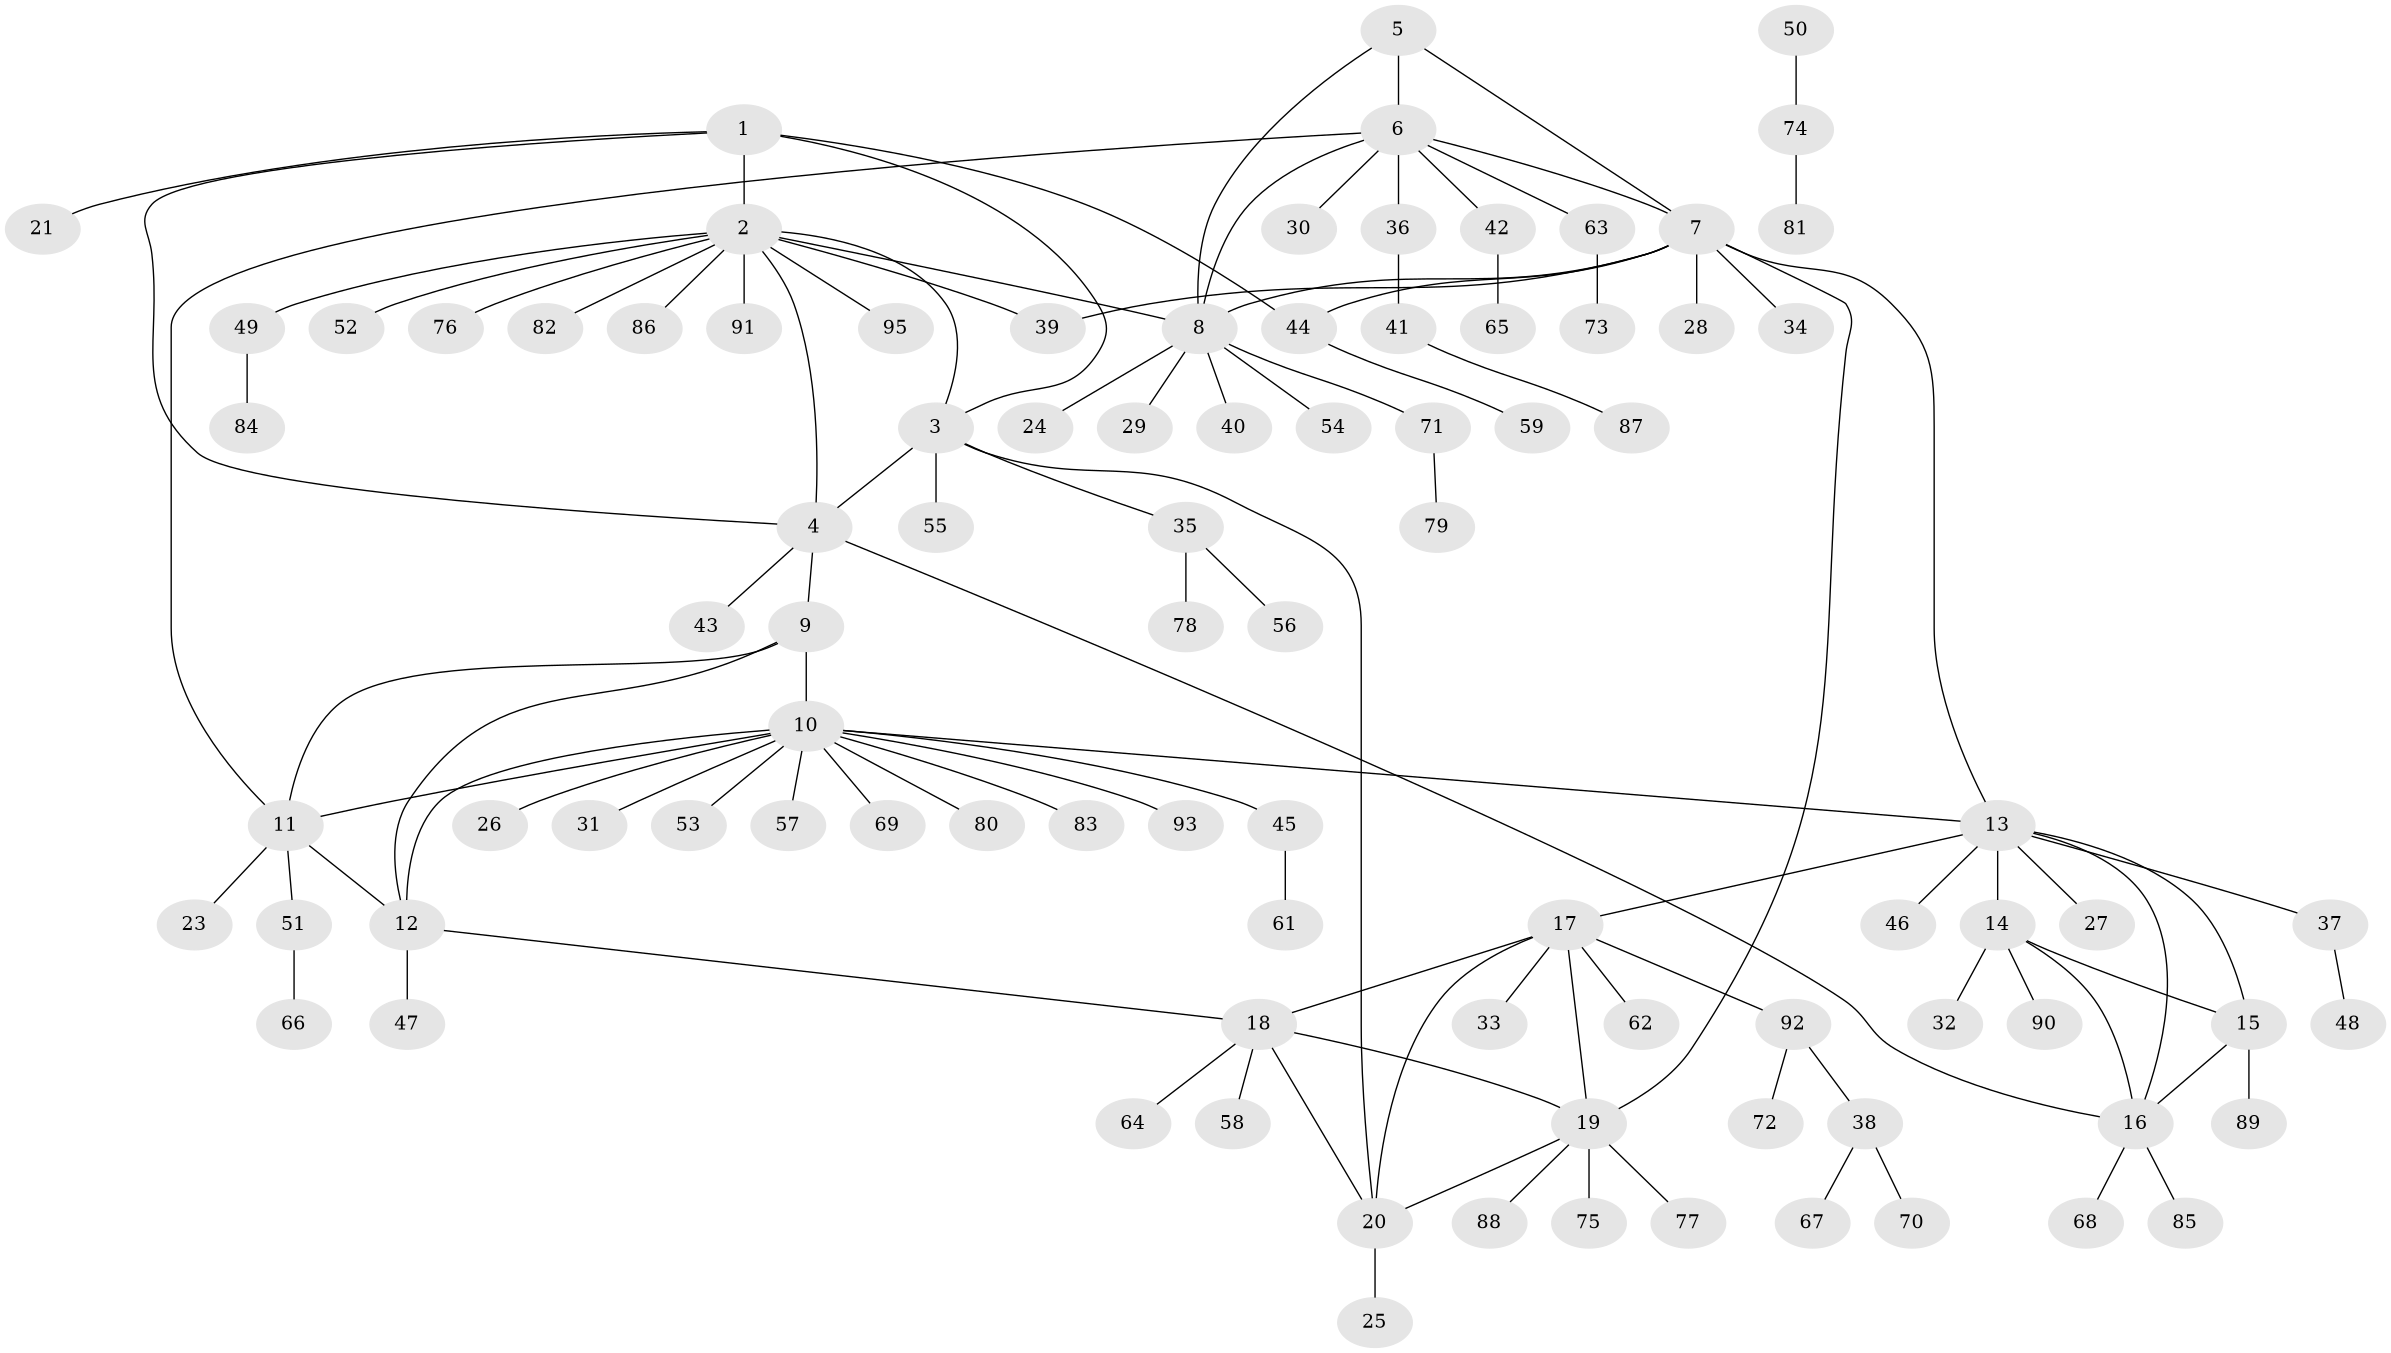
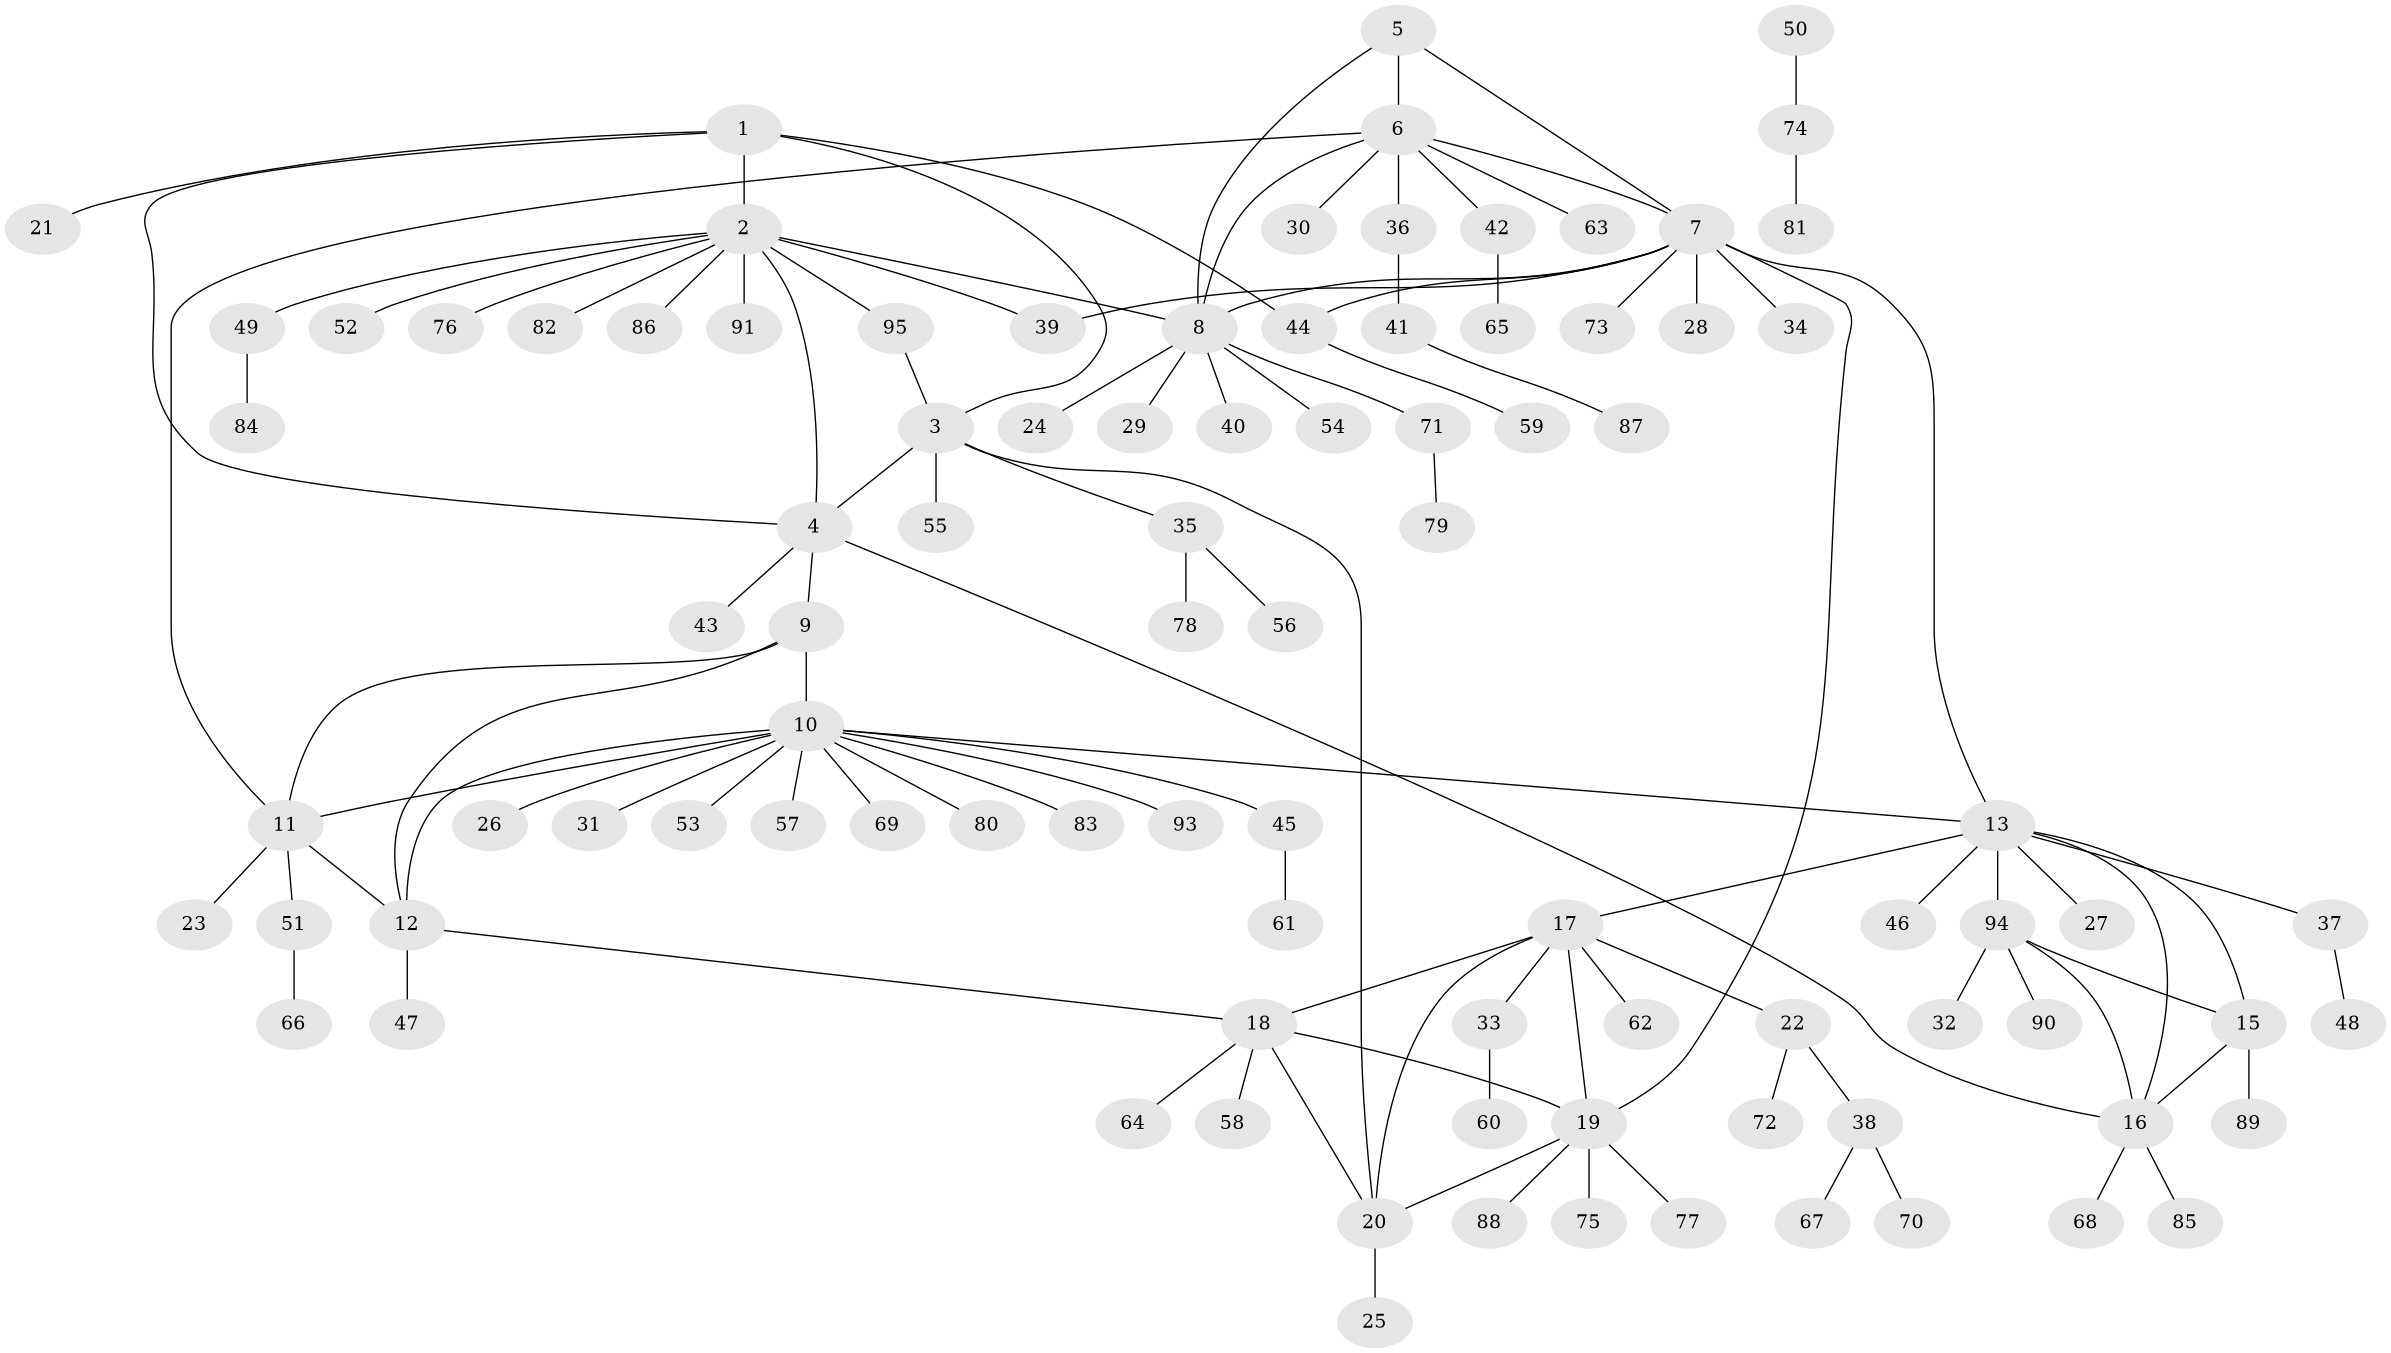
(1597, 279) -> (1647, 279)
(938, 295) -> (916, 378)
(1998, 925) -> (1998, 925)
(1793, 1024) -> (1793, 1024)
none -> (1490, 1124)
